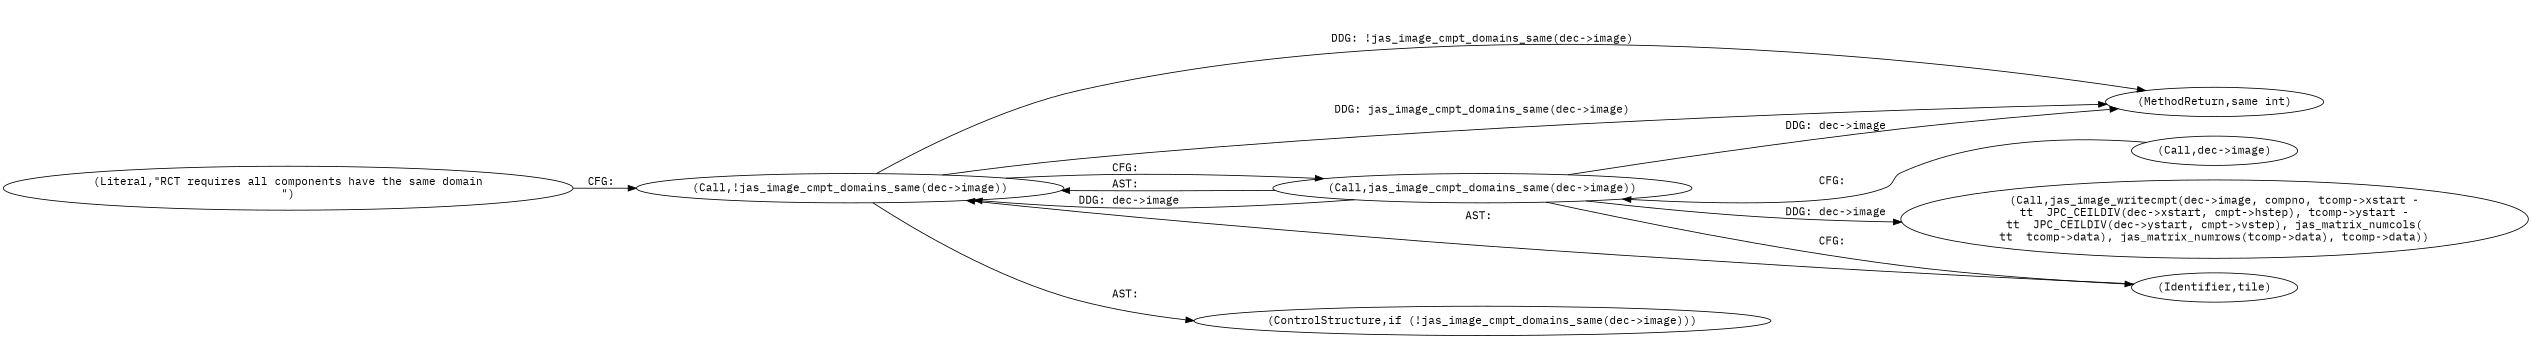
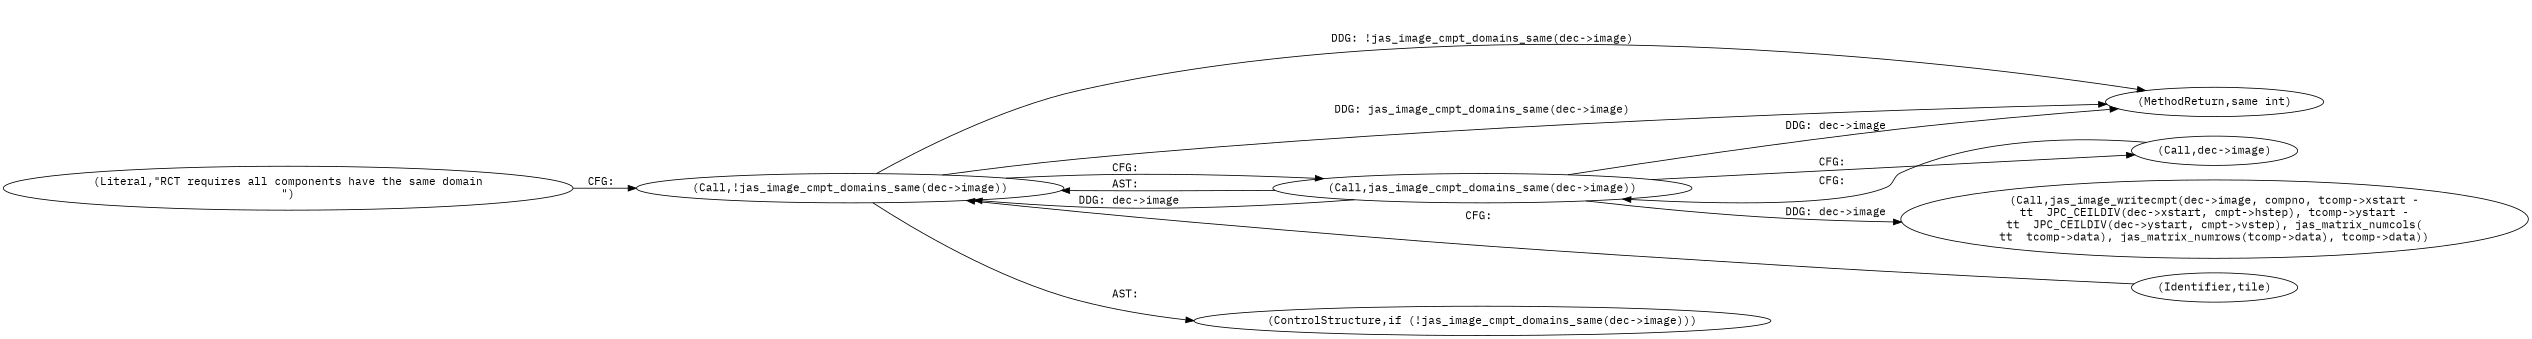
(1482, 216) -> (1482, 216)
(1834, 256) -> (1889, 167)
